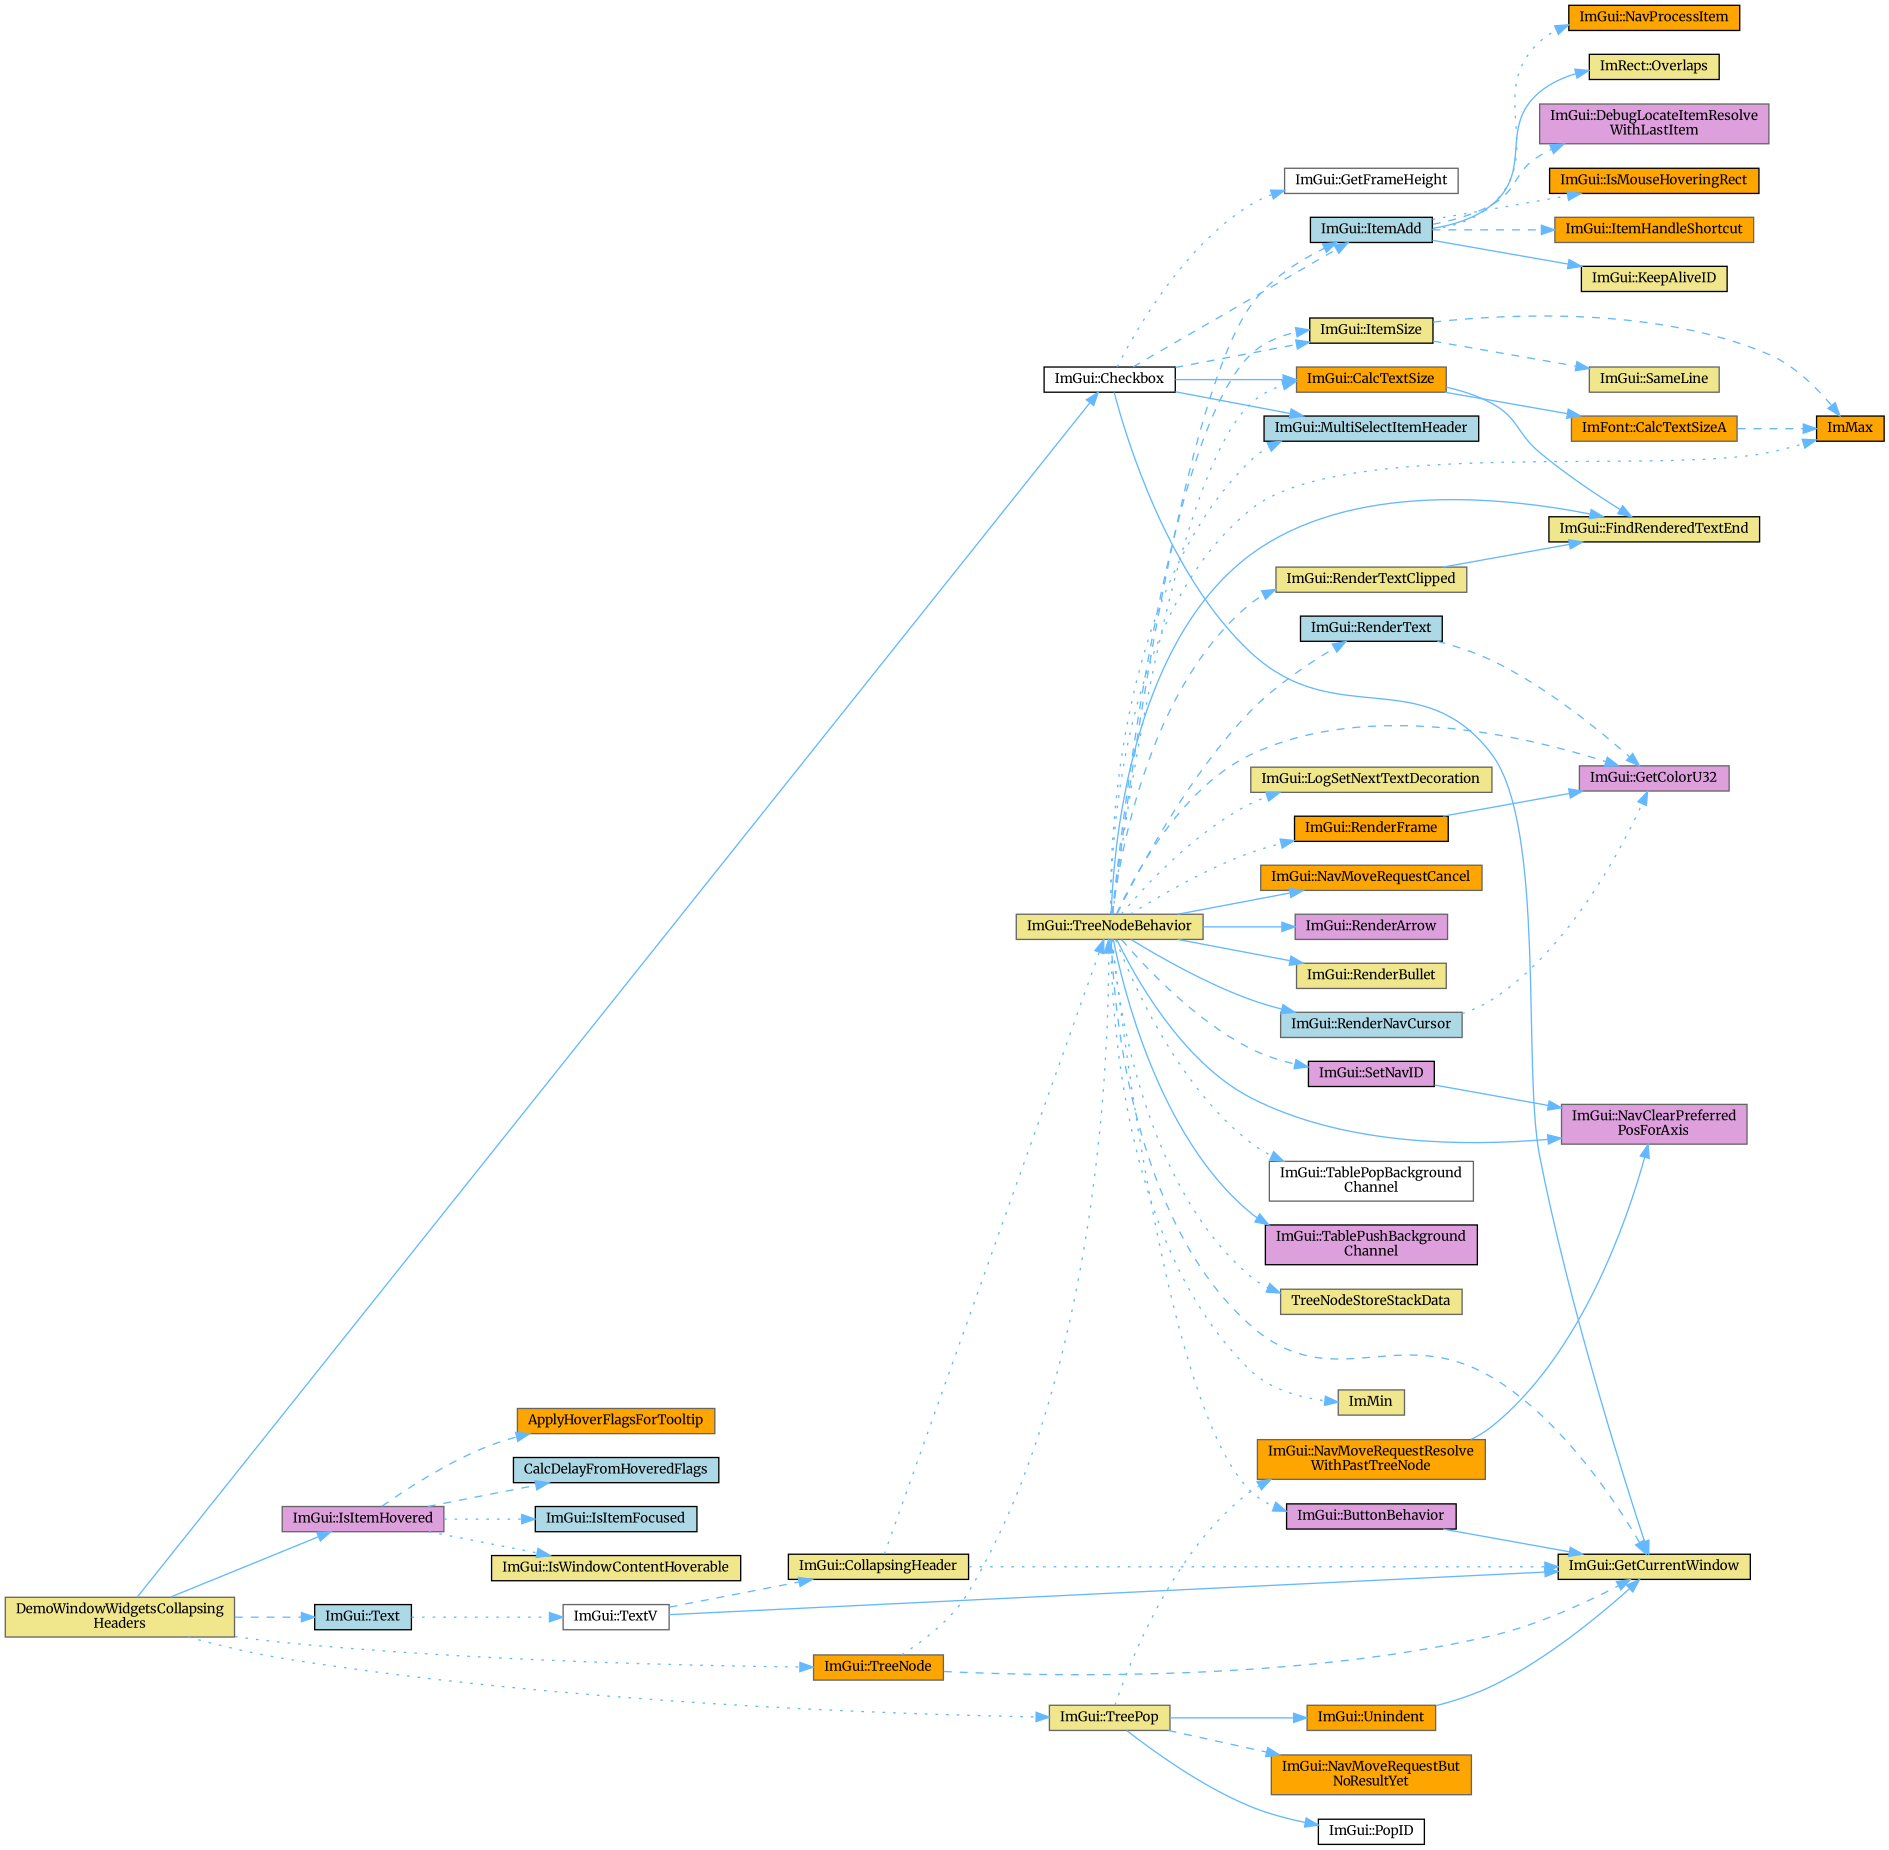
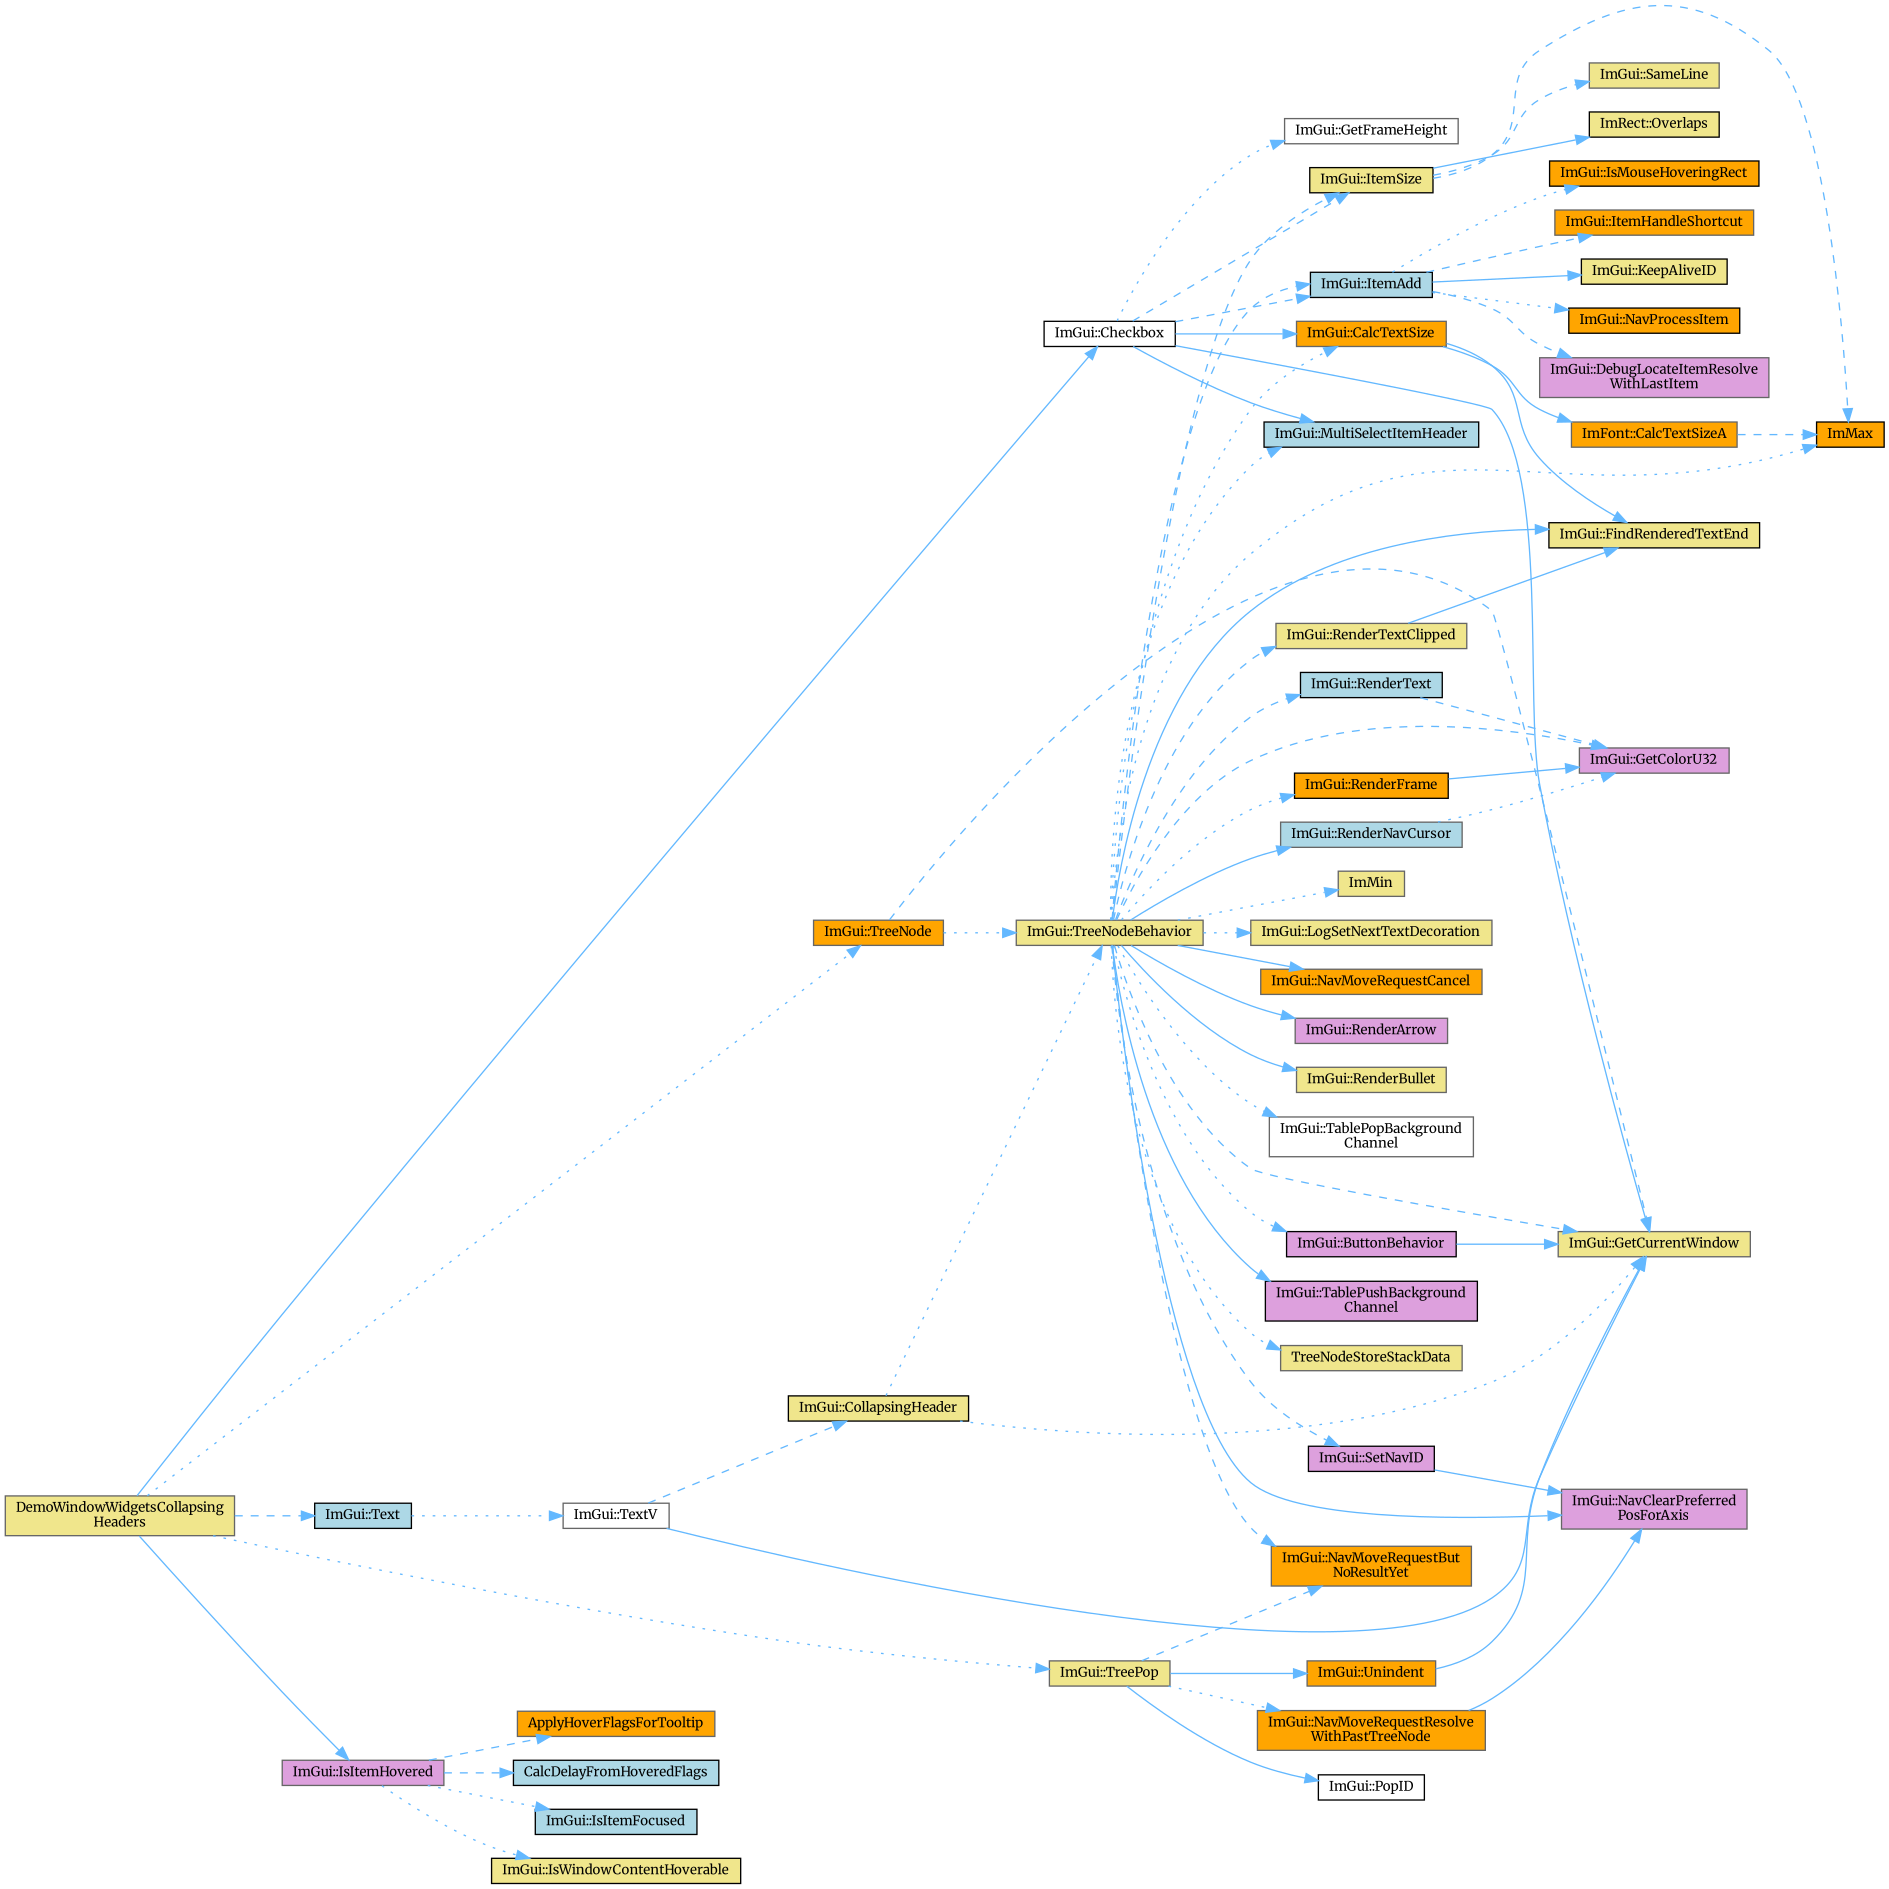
(1525, 110) -> (1508, 153)
none -> (1193, 1403)
(1654, 1567) -> (1654, 1244)
